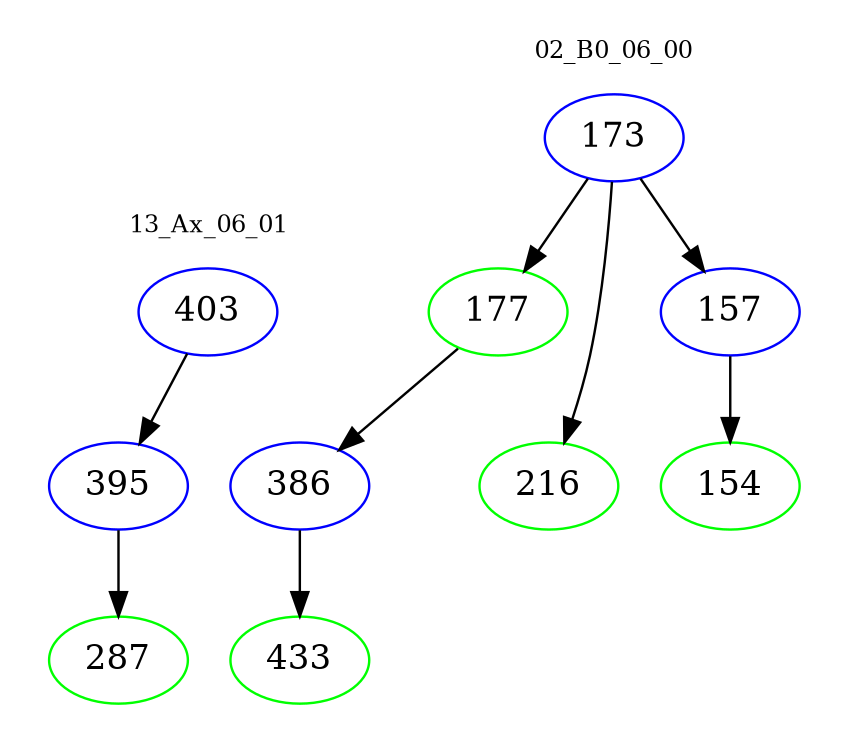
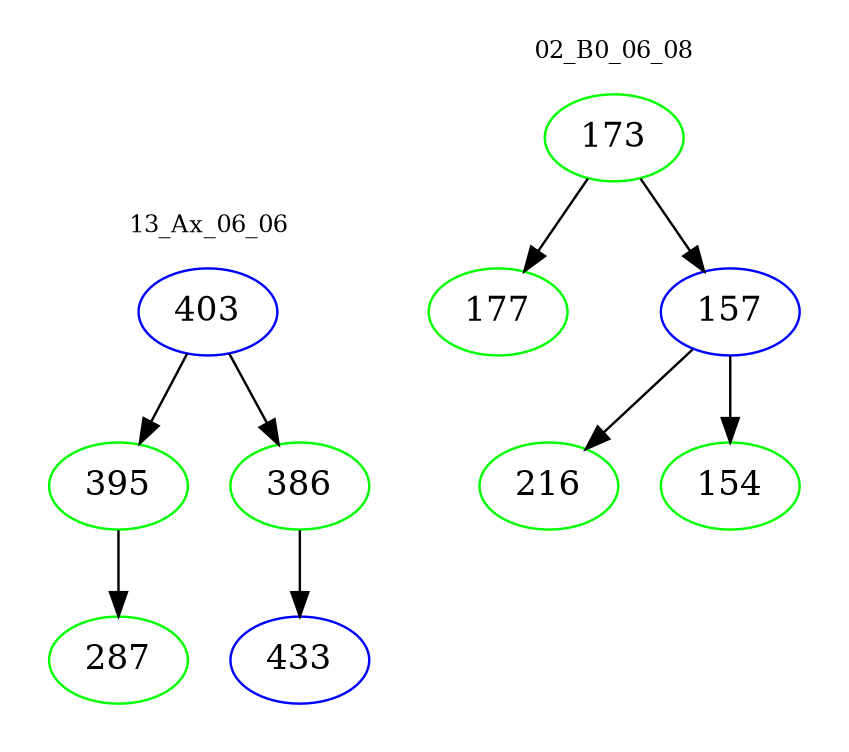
(614, 52) -> (614, 52)
(614, 138) -> (614, 138)
(209, 226) -> (209, 226)
(599, 302) -> (648, 391)
(426, 376) -> (248, 388)
(118, 486) -> (118, 486)
(300, 486) -> (300, 486)
(300, 660) -> (300, 660)
